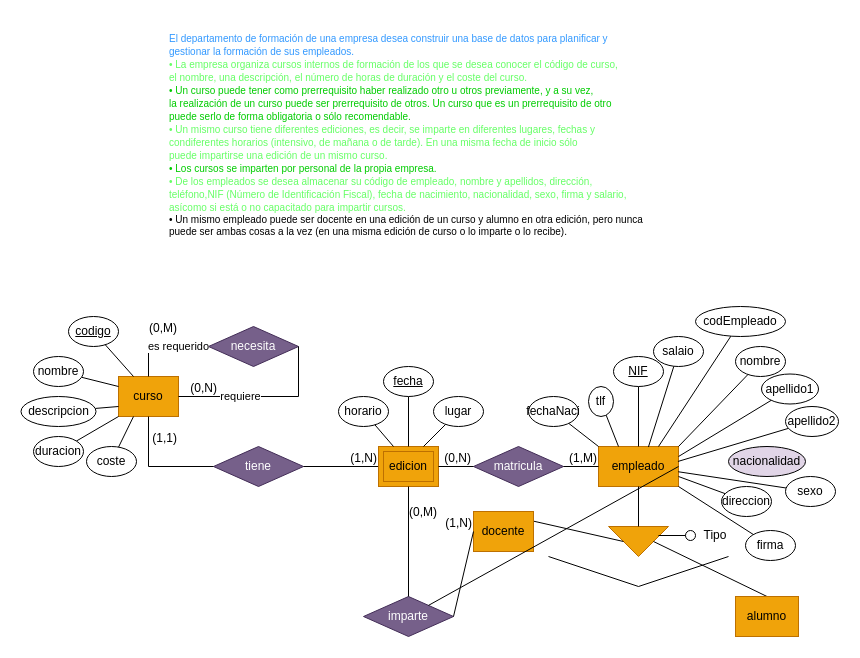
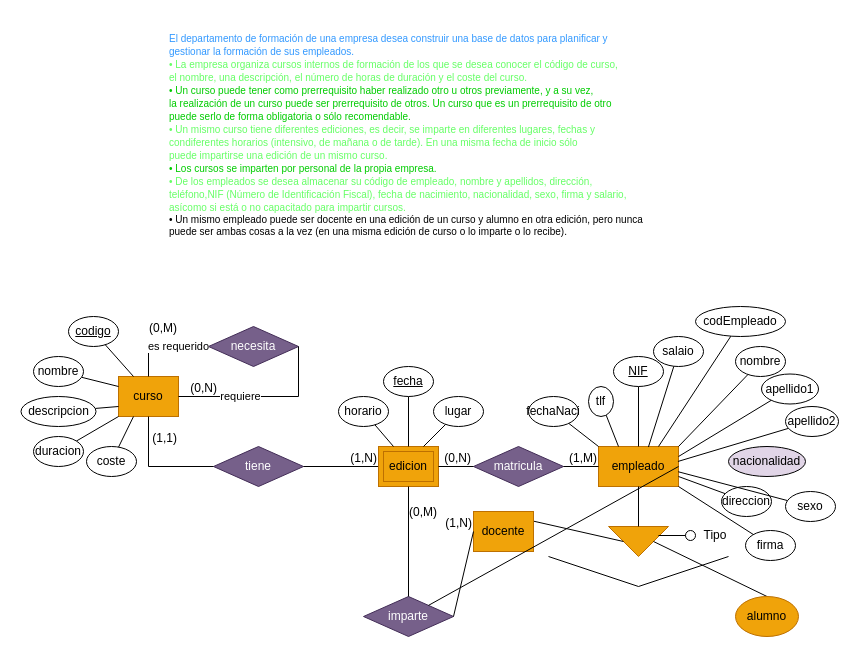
(811, 492) -> (811, 507)
(767, 617) -> (767, 617)
